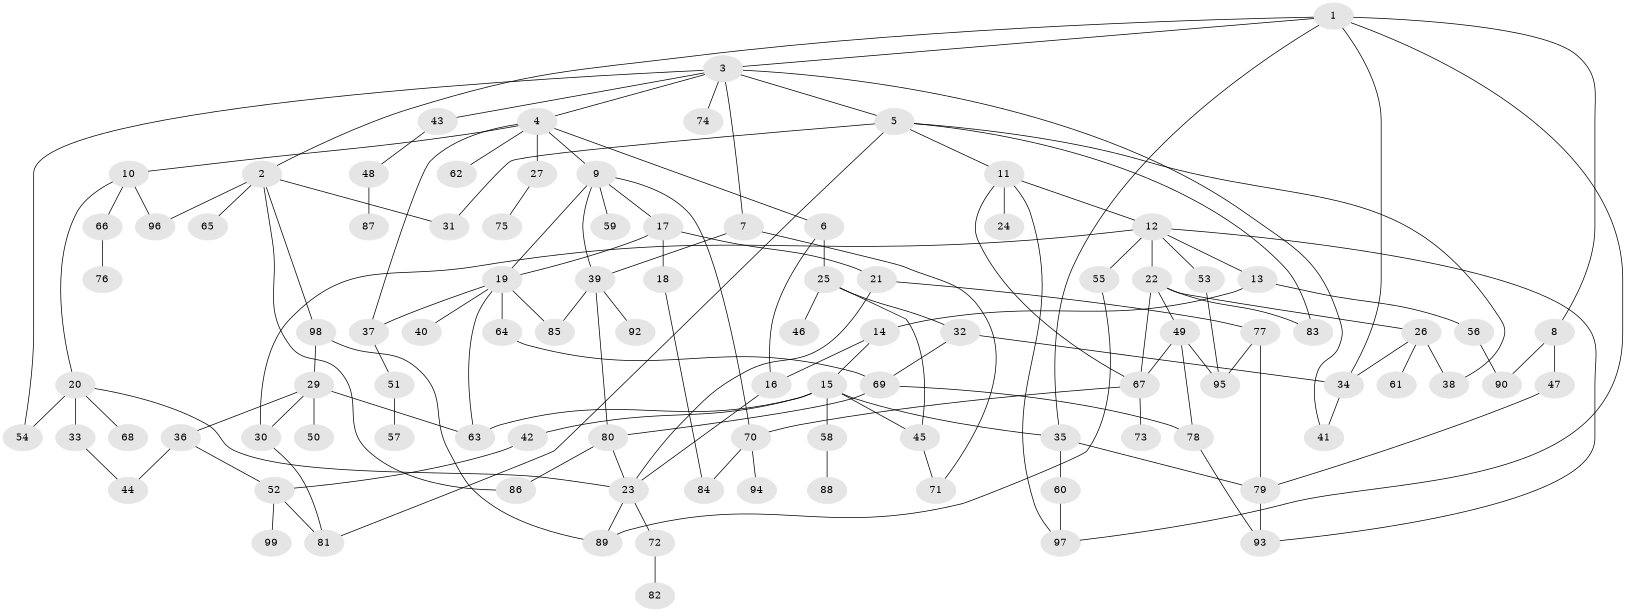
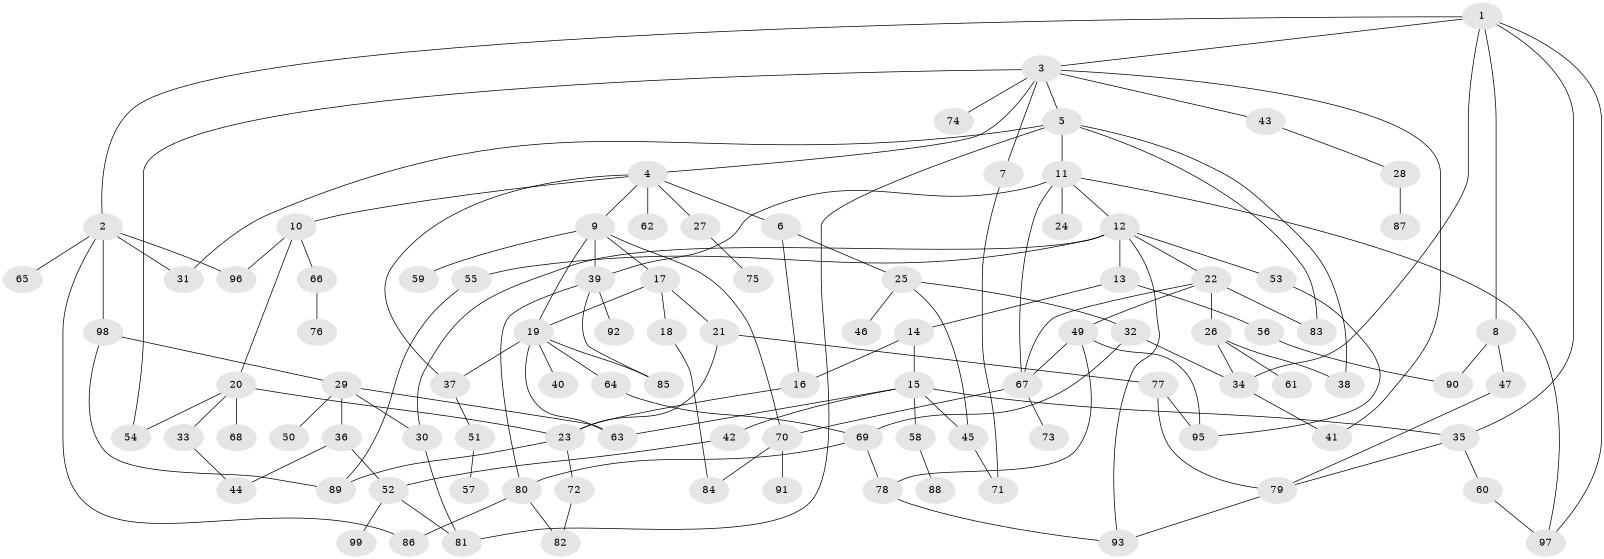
(369, 174) -> (1400, 174)
(669, 253) -> (820, 194)
(619, 464) -> (541, 517)
(757, 490) -> (782, 490)
